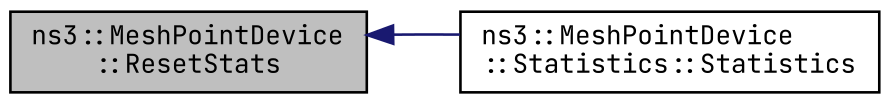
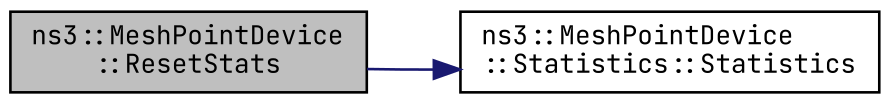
(427, 34) -> (400, 69)
